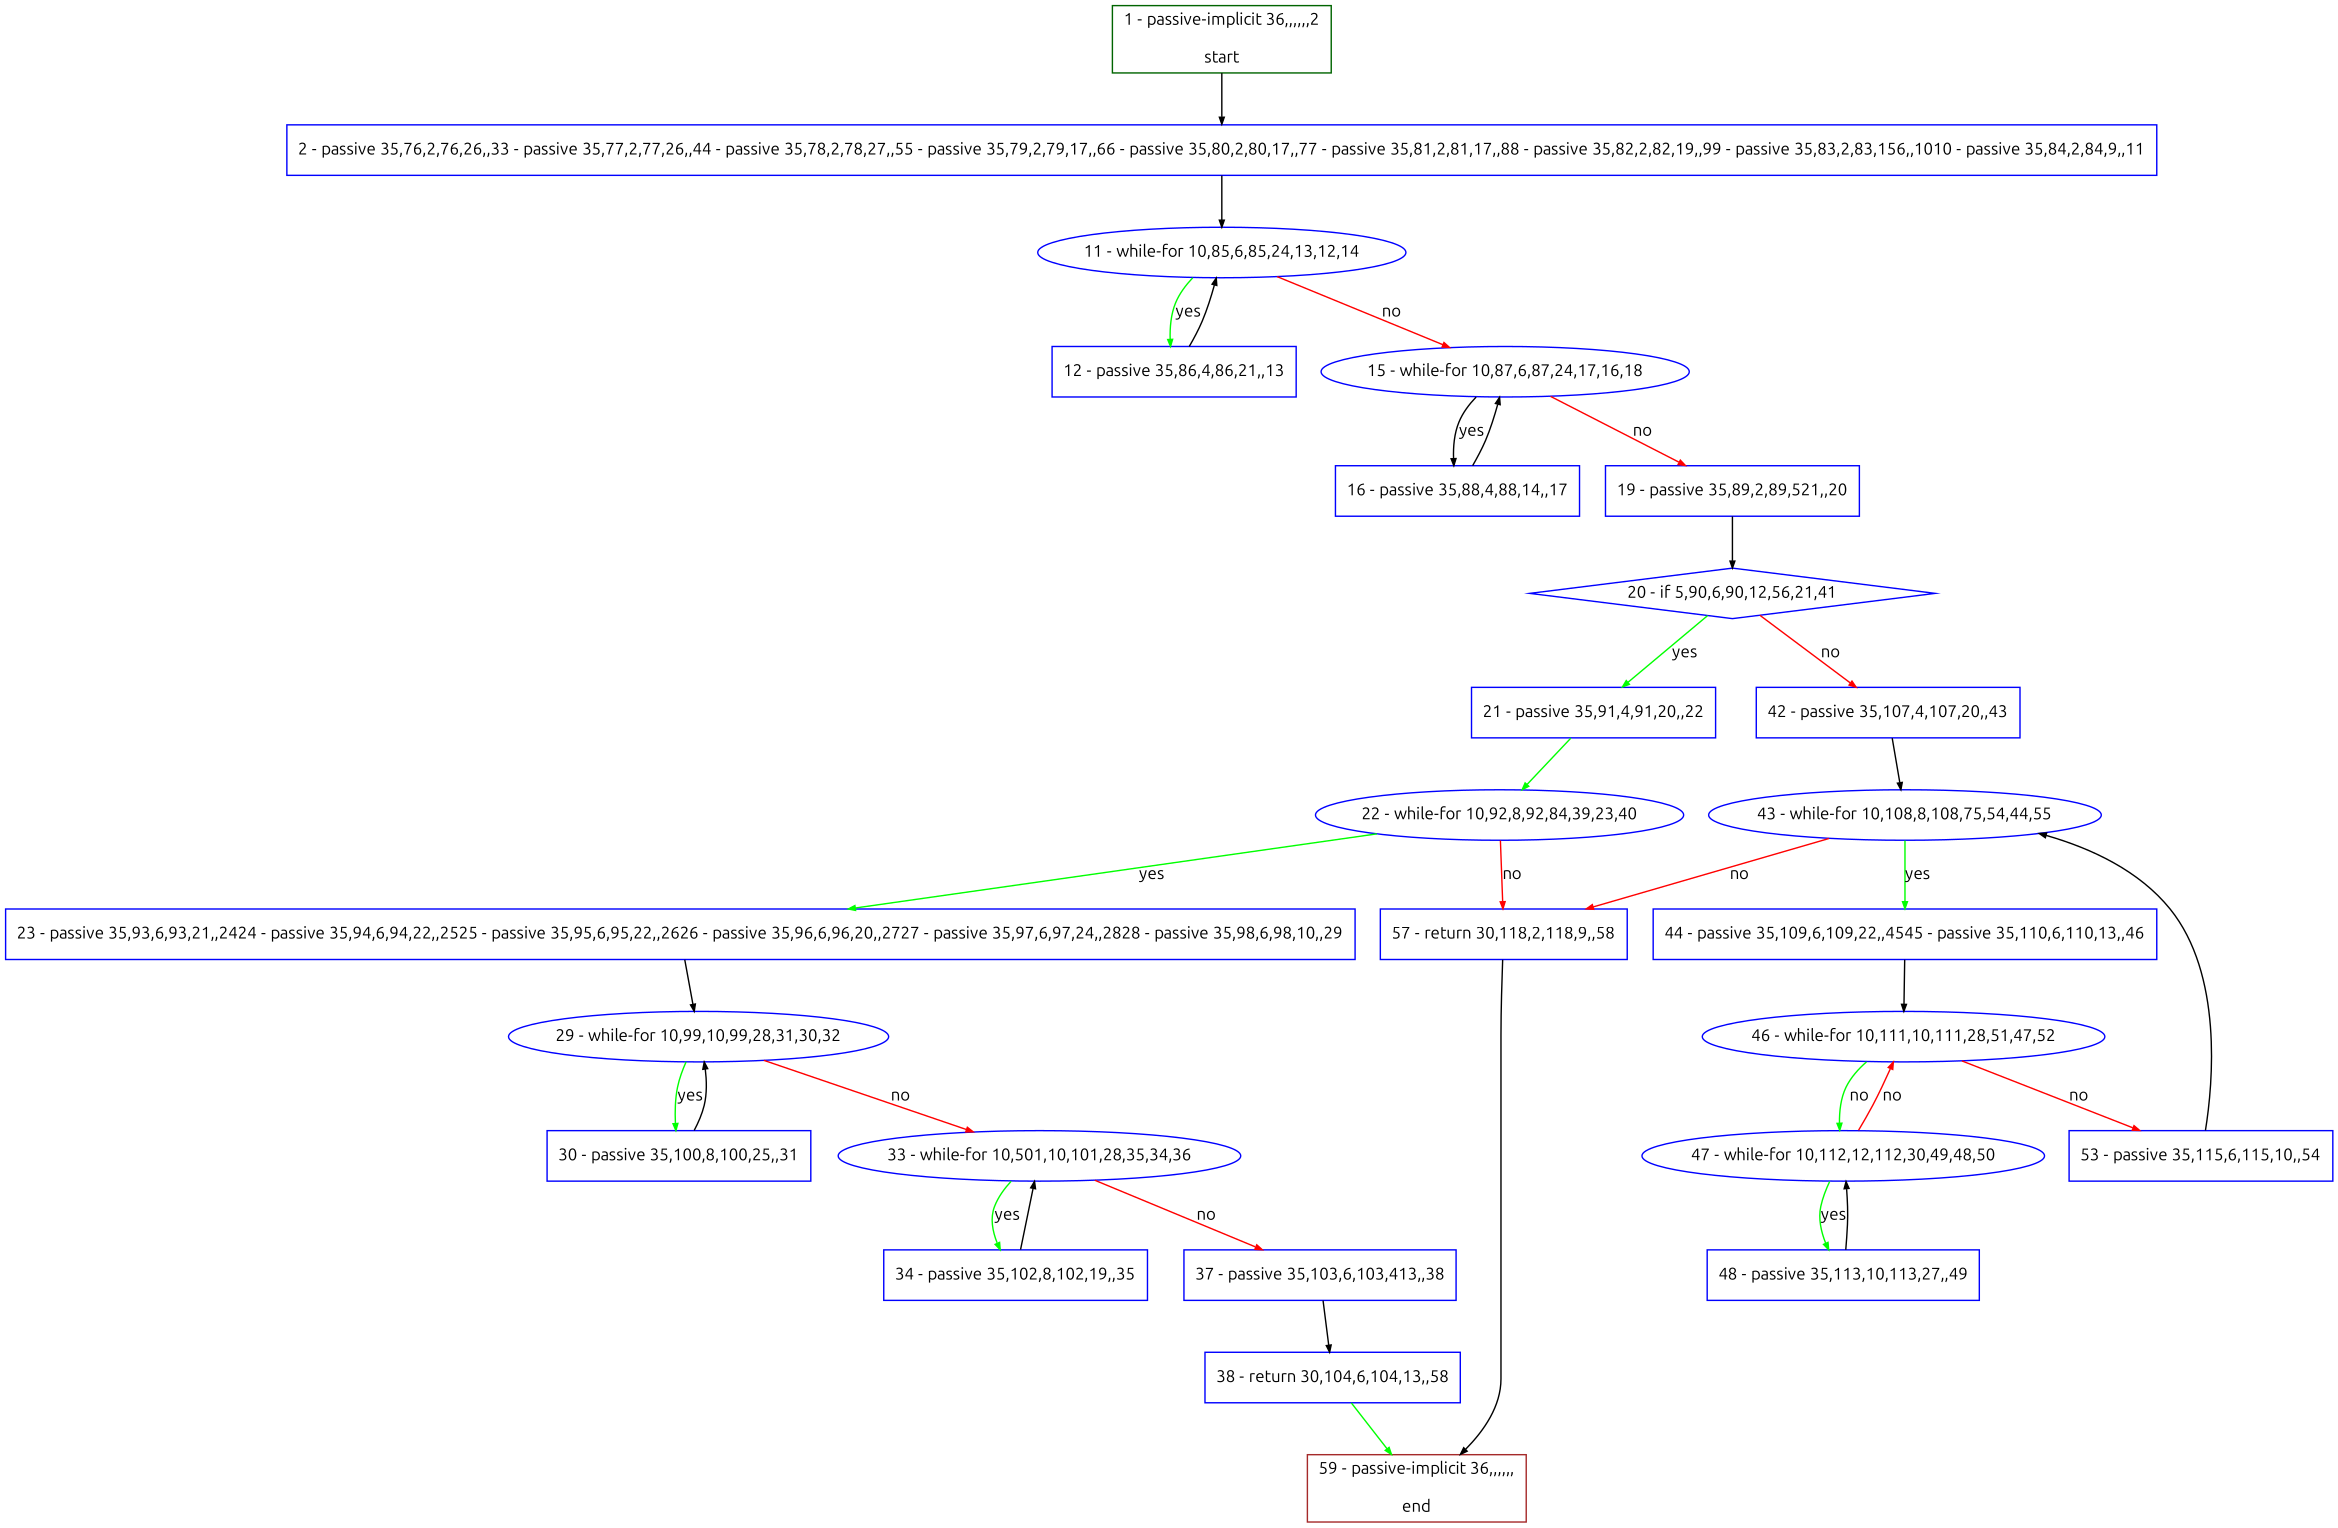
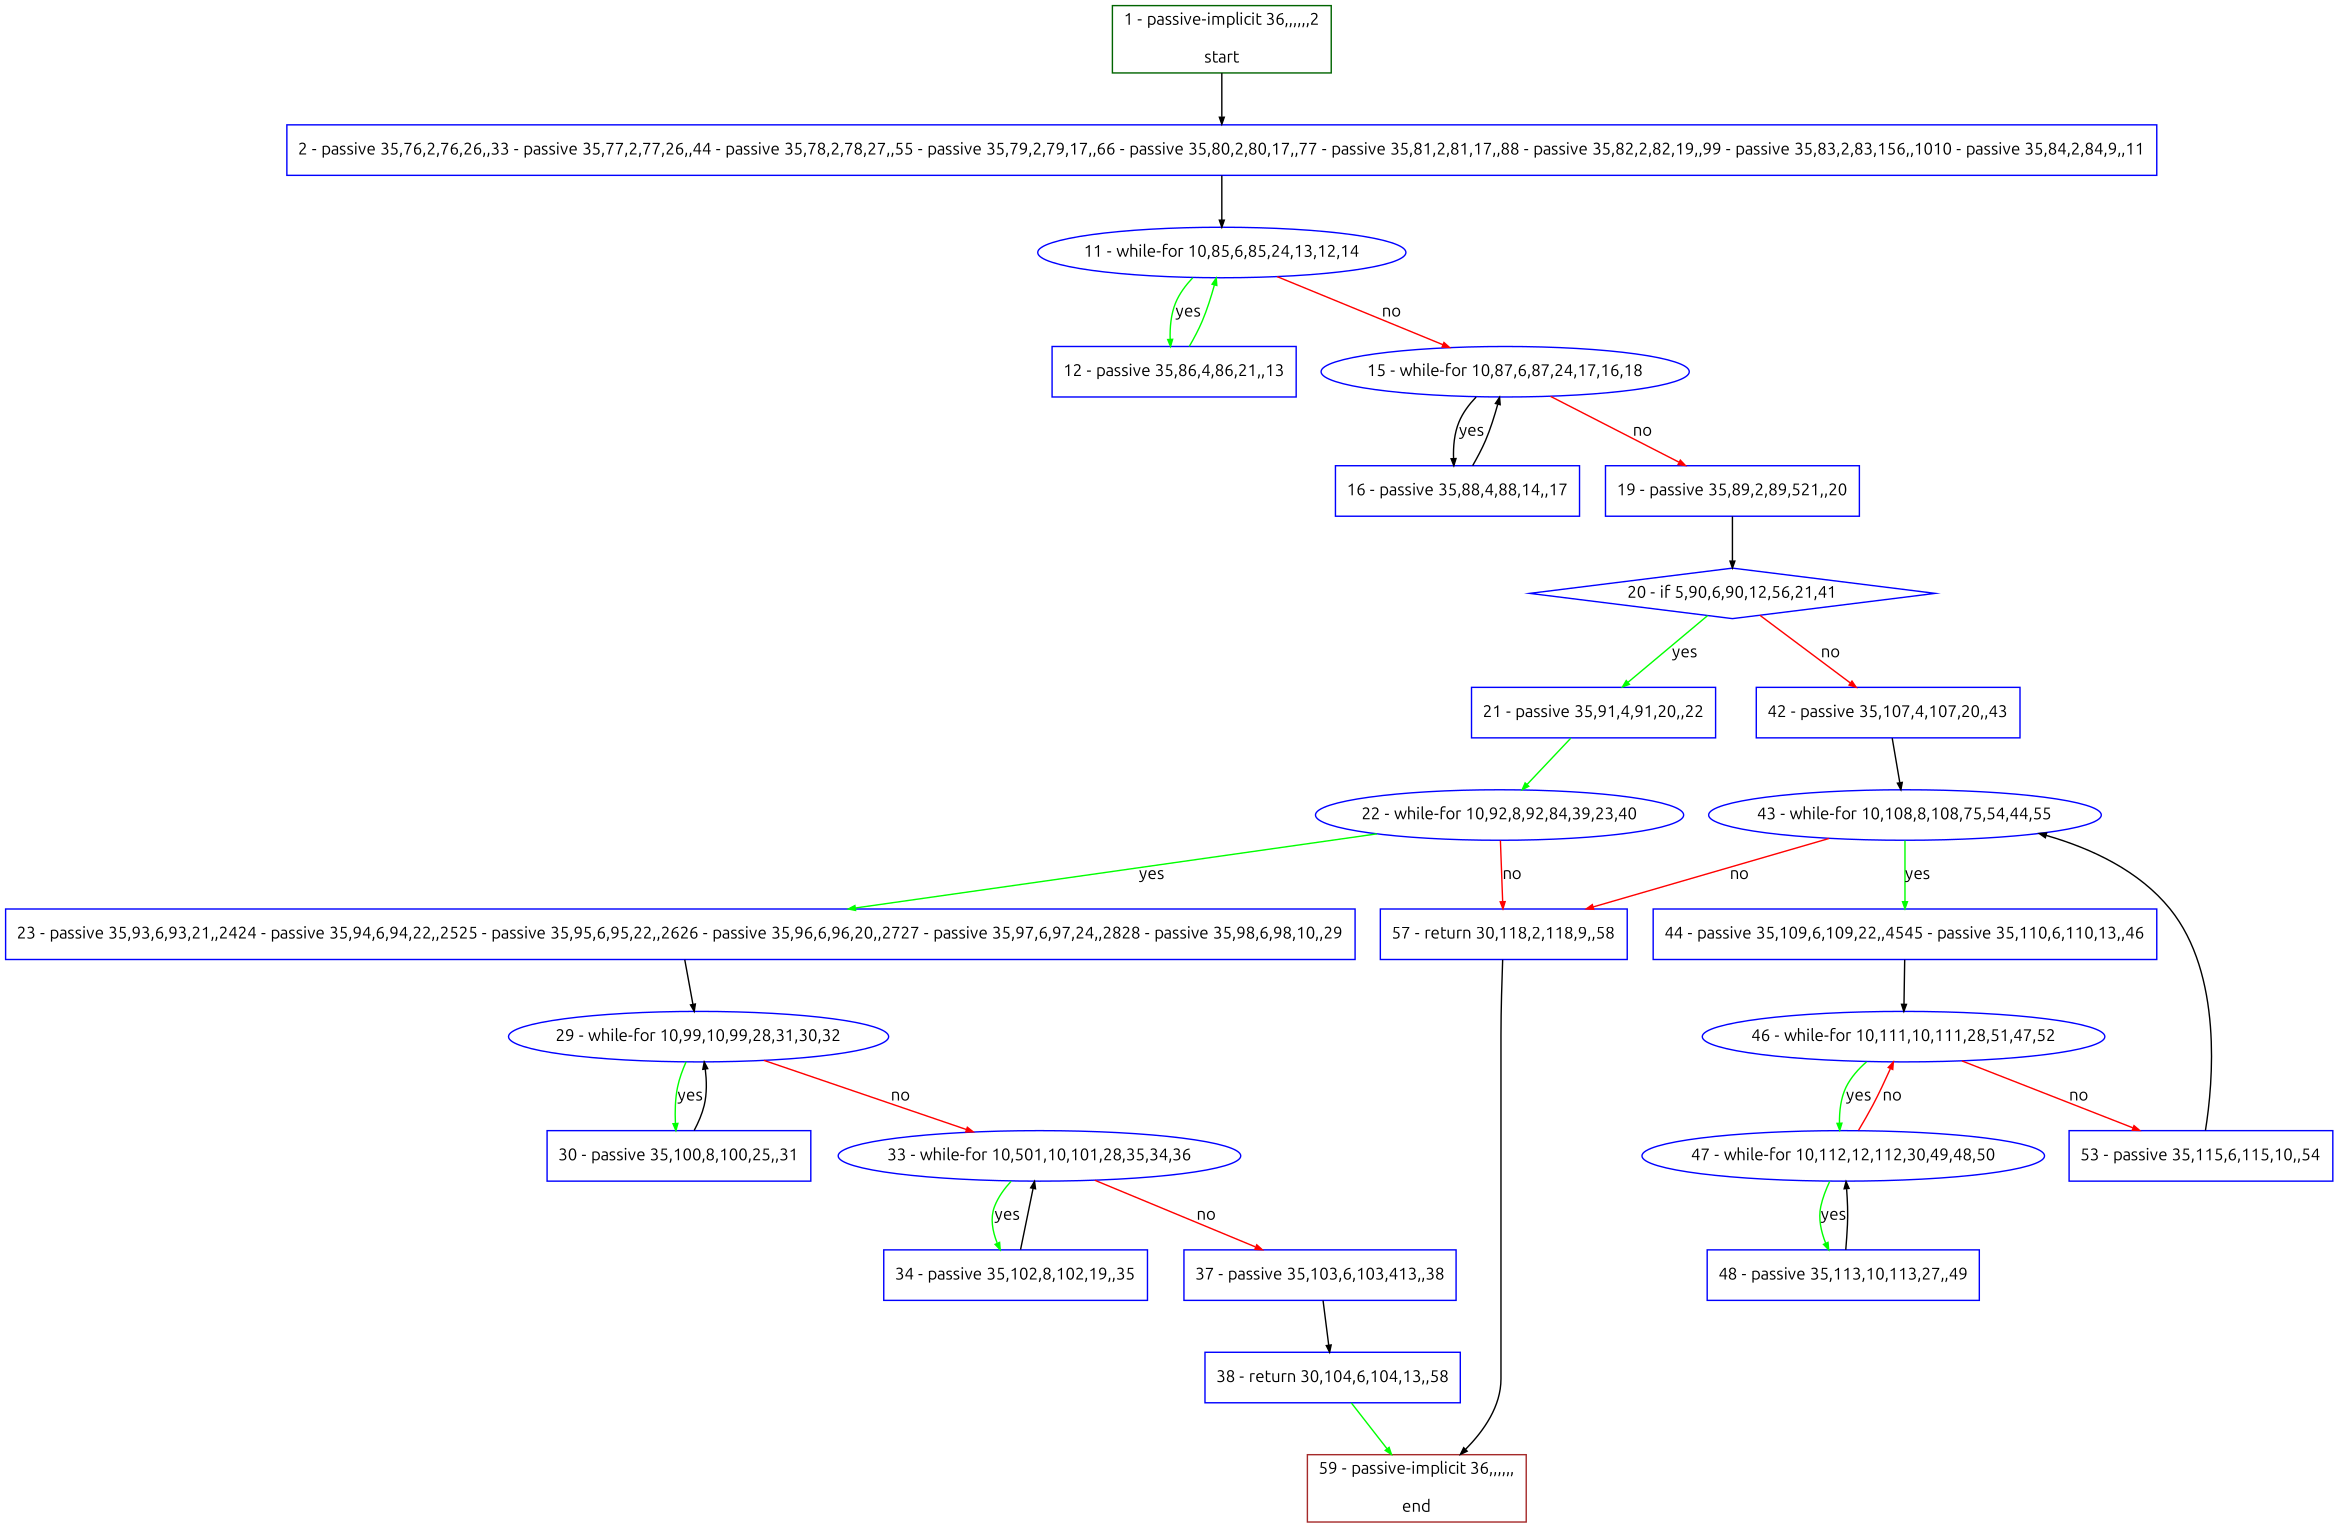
(1204, 317) -> (1204, 317)
(1859, 1096) -> (1859, 1096)
